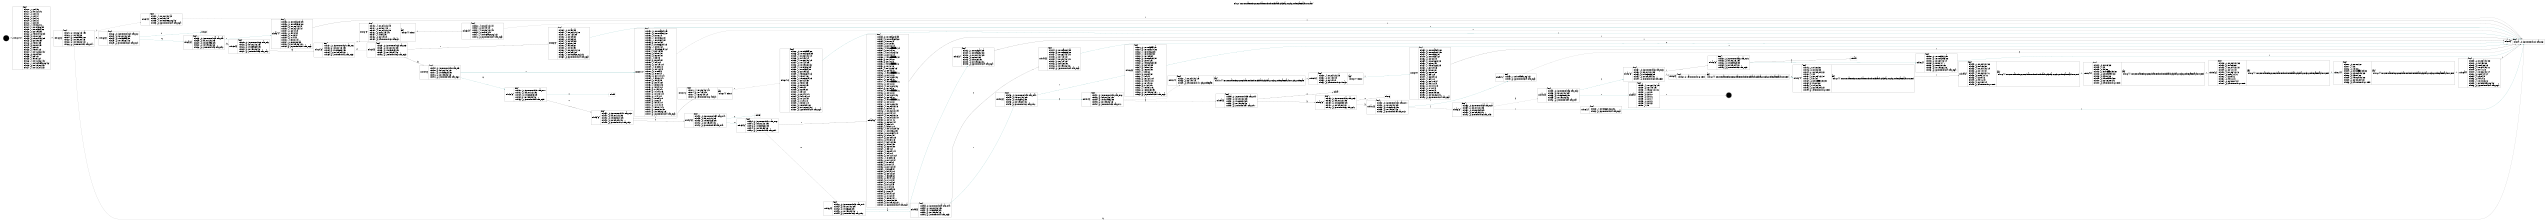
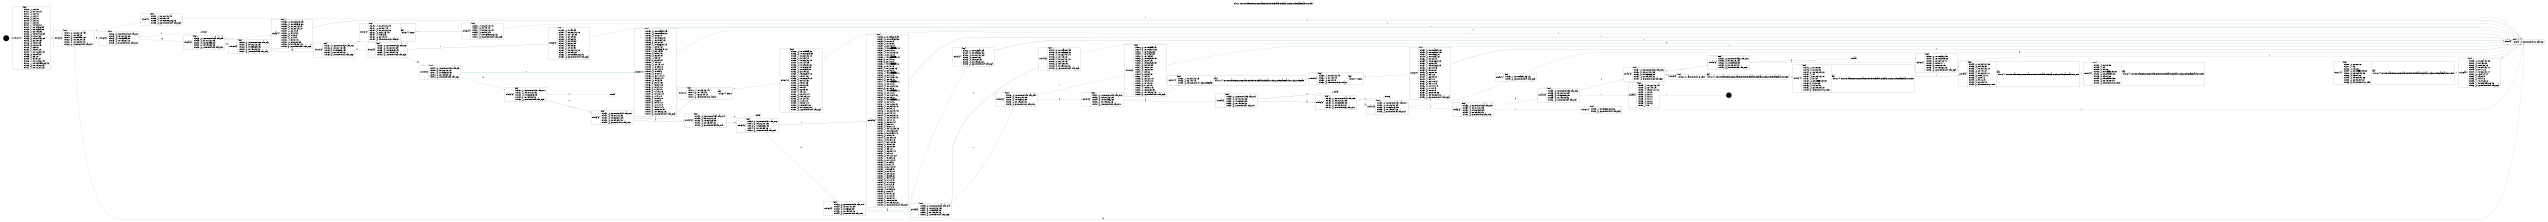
(2269, 73) -> none
